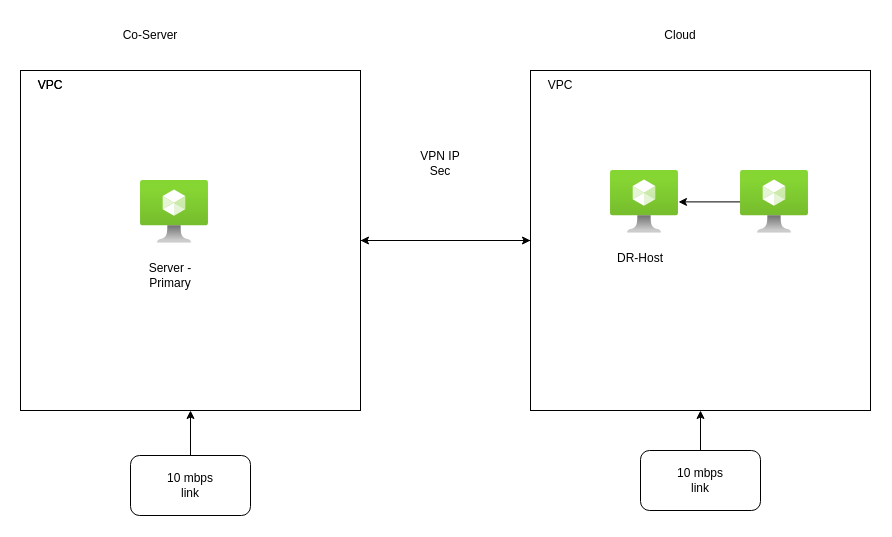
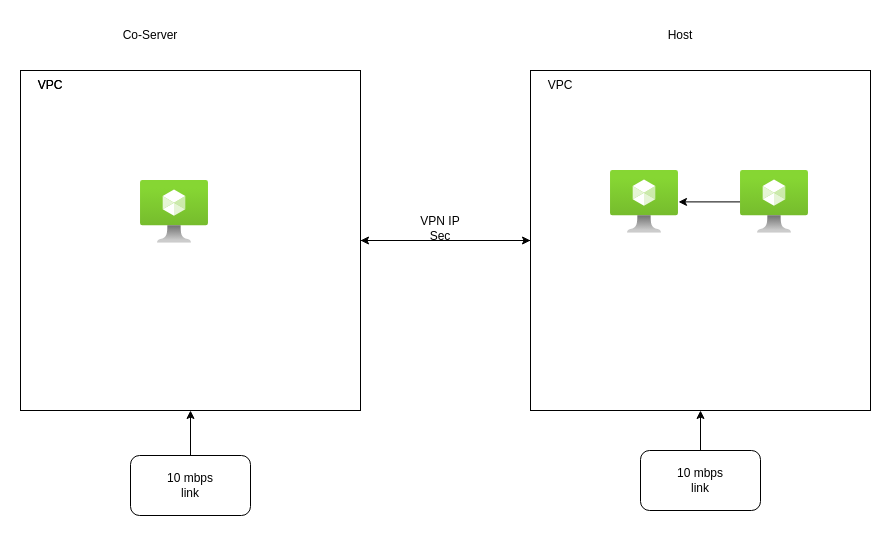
(681, 36) -> (681, 36)
(441, 163) -> (441, 228)
(641, 258) -> none
(171, 276) -> none
